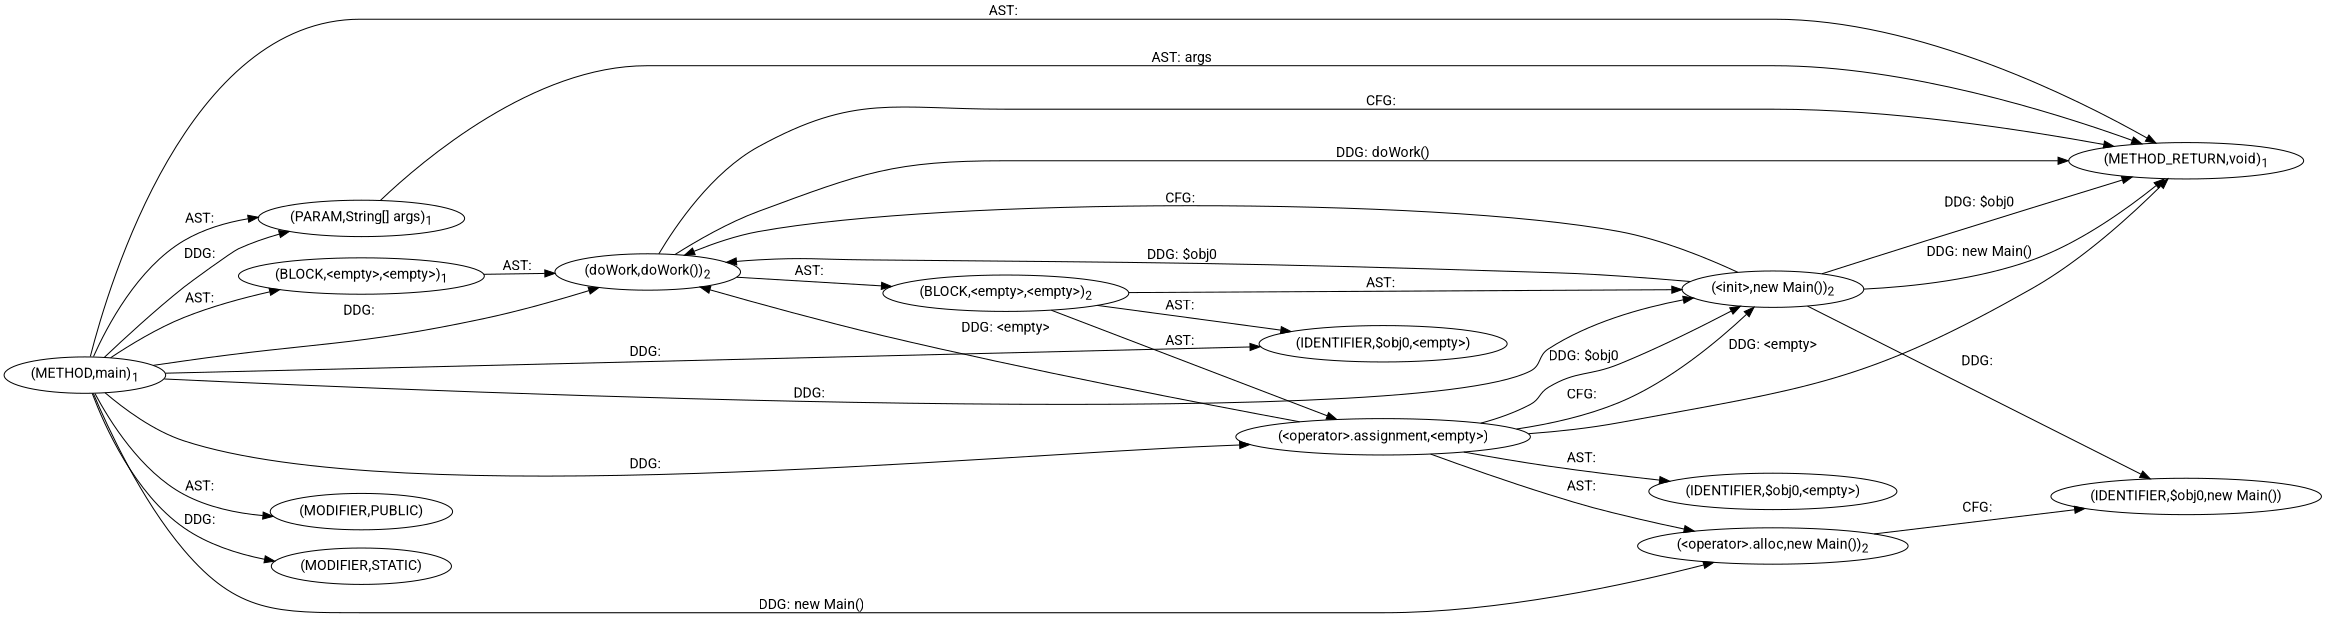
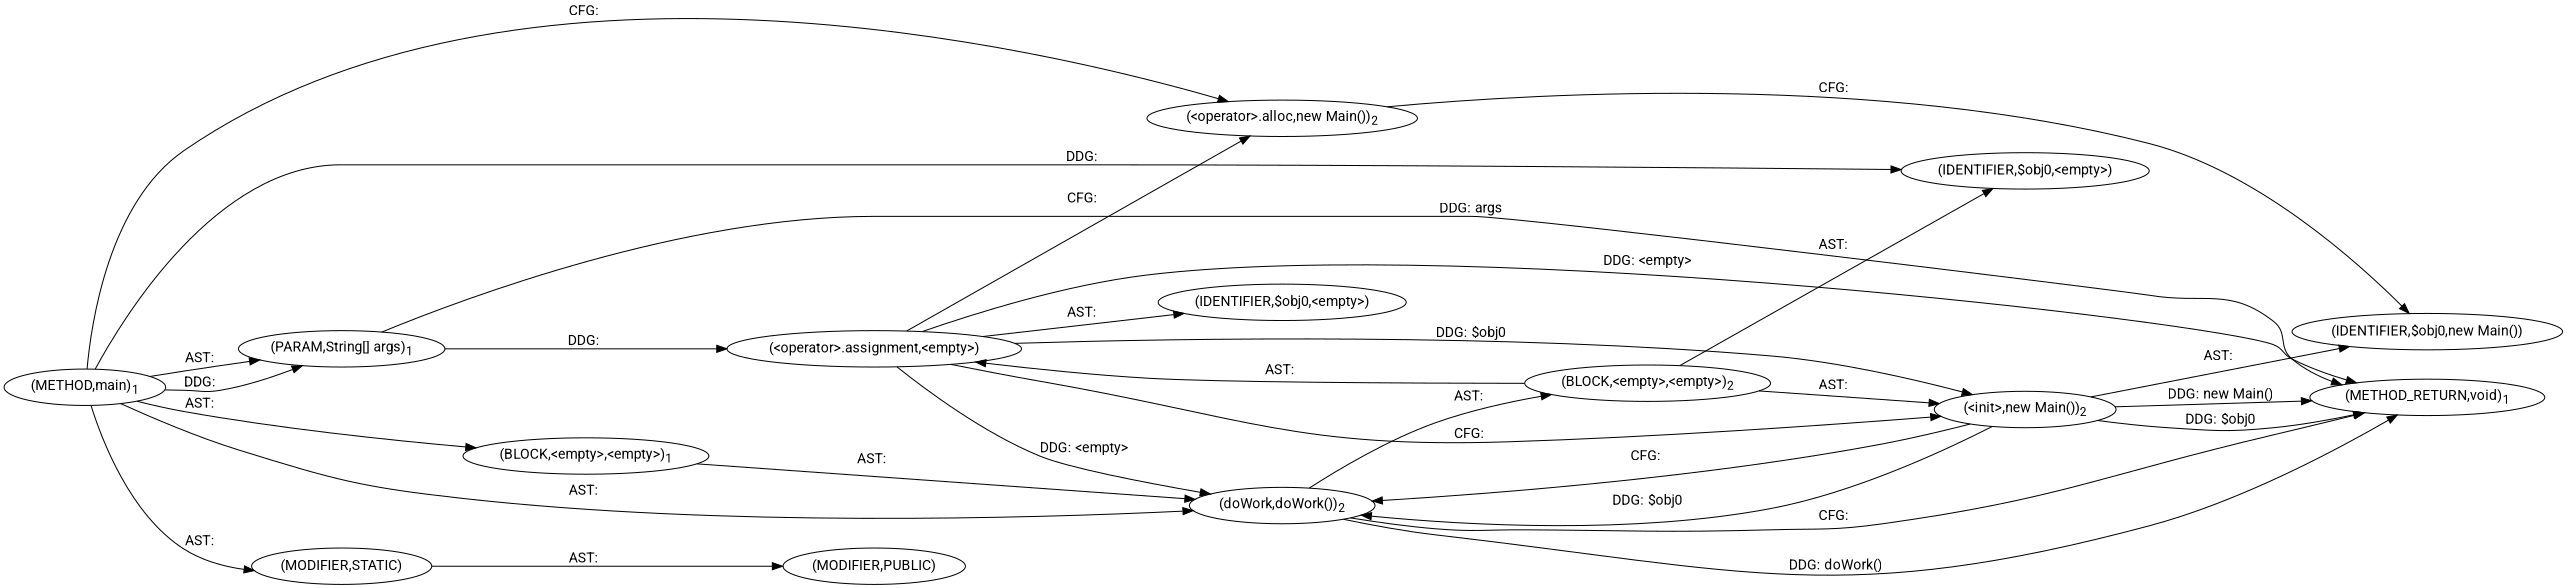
(1034, 19) -> none
(1182, 58) -> (1471, 209)
(361, 311) -> (586, 491)
(1980, 361) -> (2221, 356)
(935, 403) -> none
(664, 474) -> (581, 349)
(162, 479) -> (602, 566)
(1584, 487) -> (1084, 199)
(202, 520) -> (202, 541)
(812, 605) -> (586, 12)
